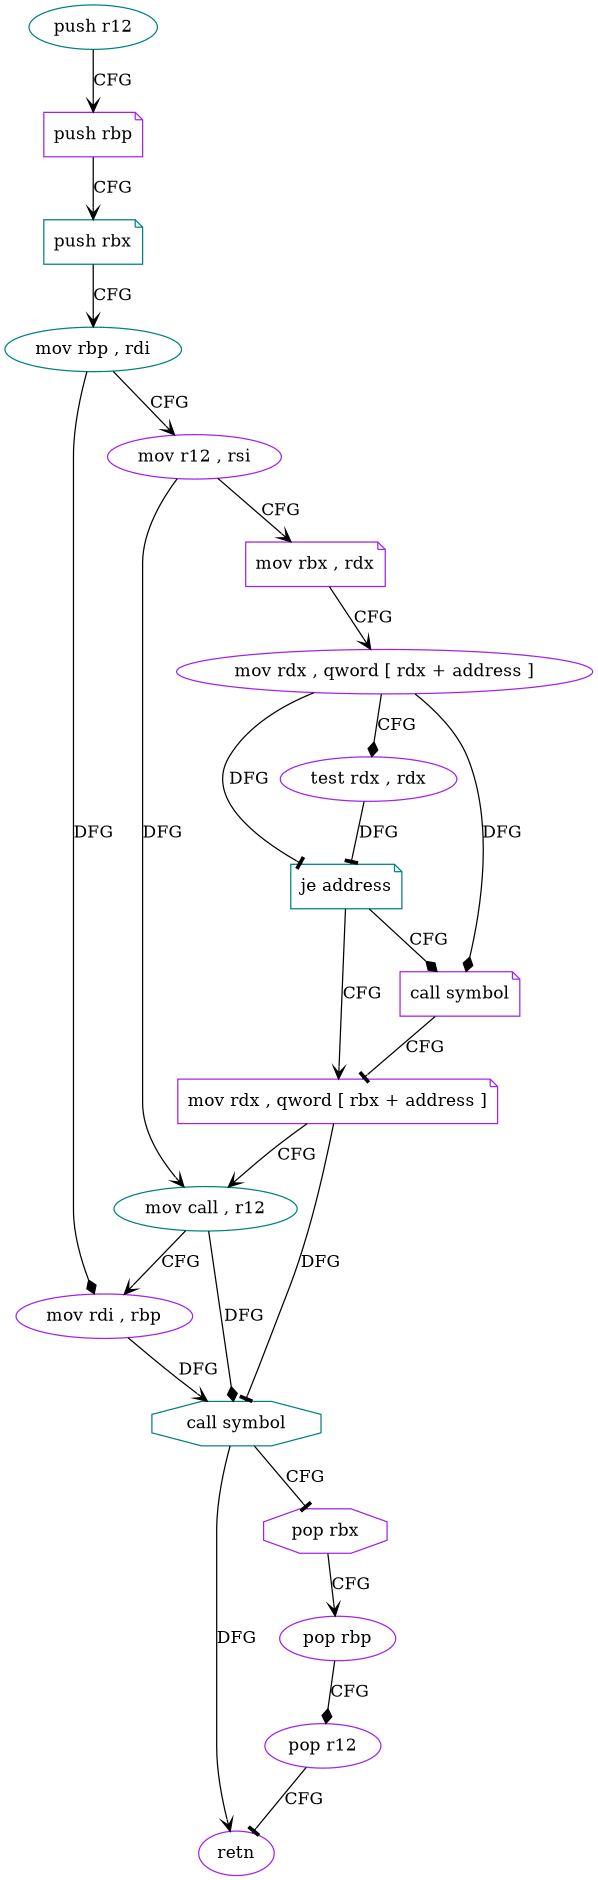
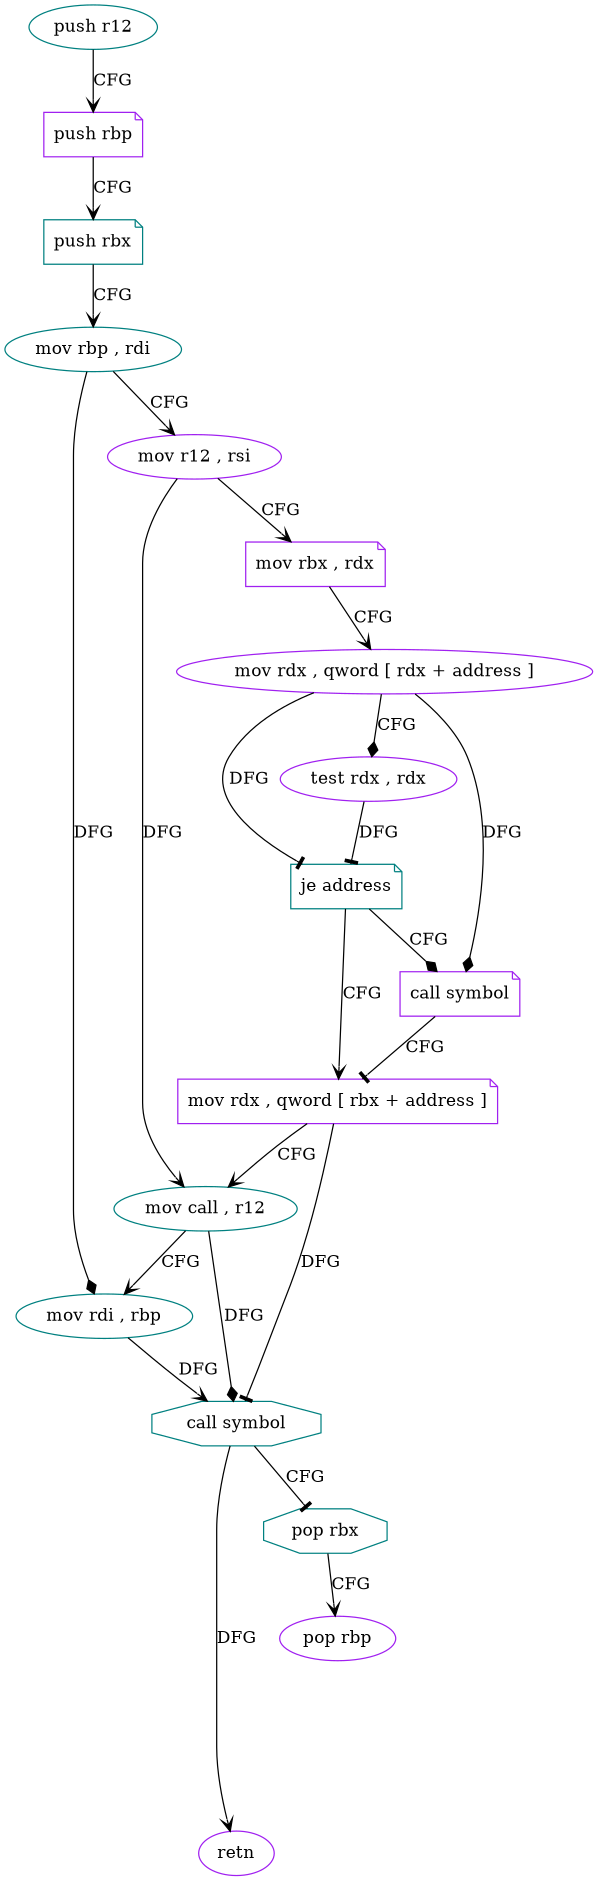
(104, 1316) -> (104, 1316)
(325, 1531) -> (325, 1531)
(323, 1746) -> none
